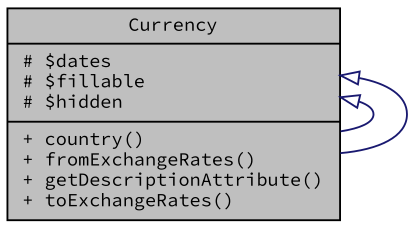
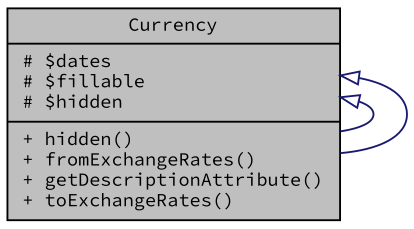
(85, 139) -> (79, 139)
